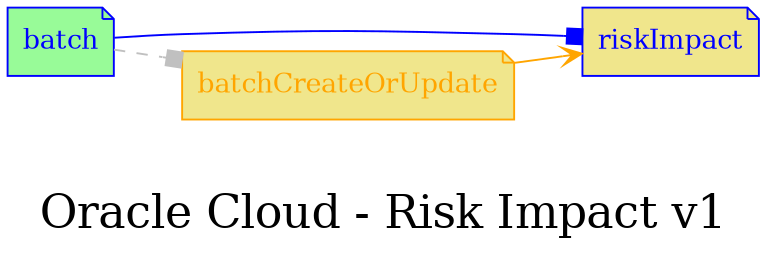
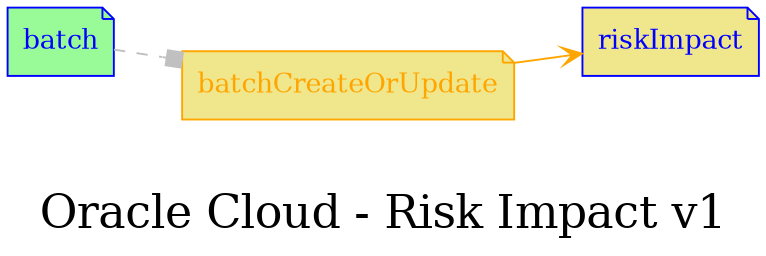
(339, 31) -> none
